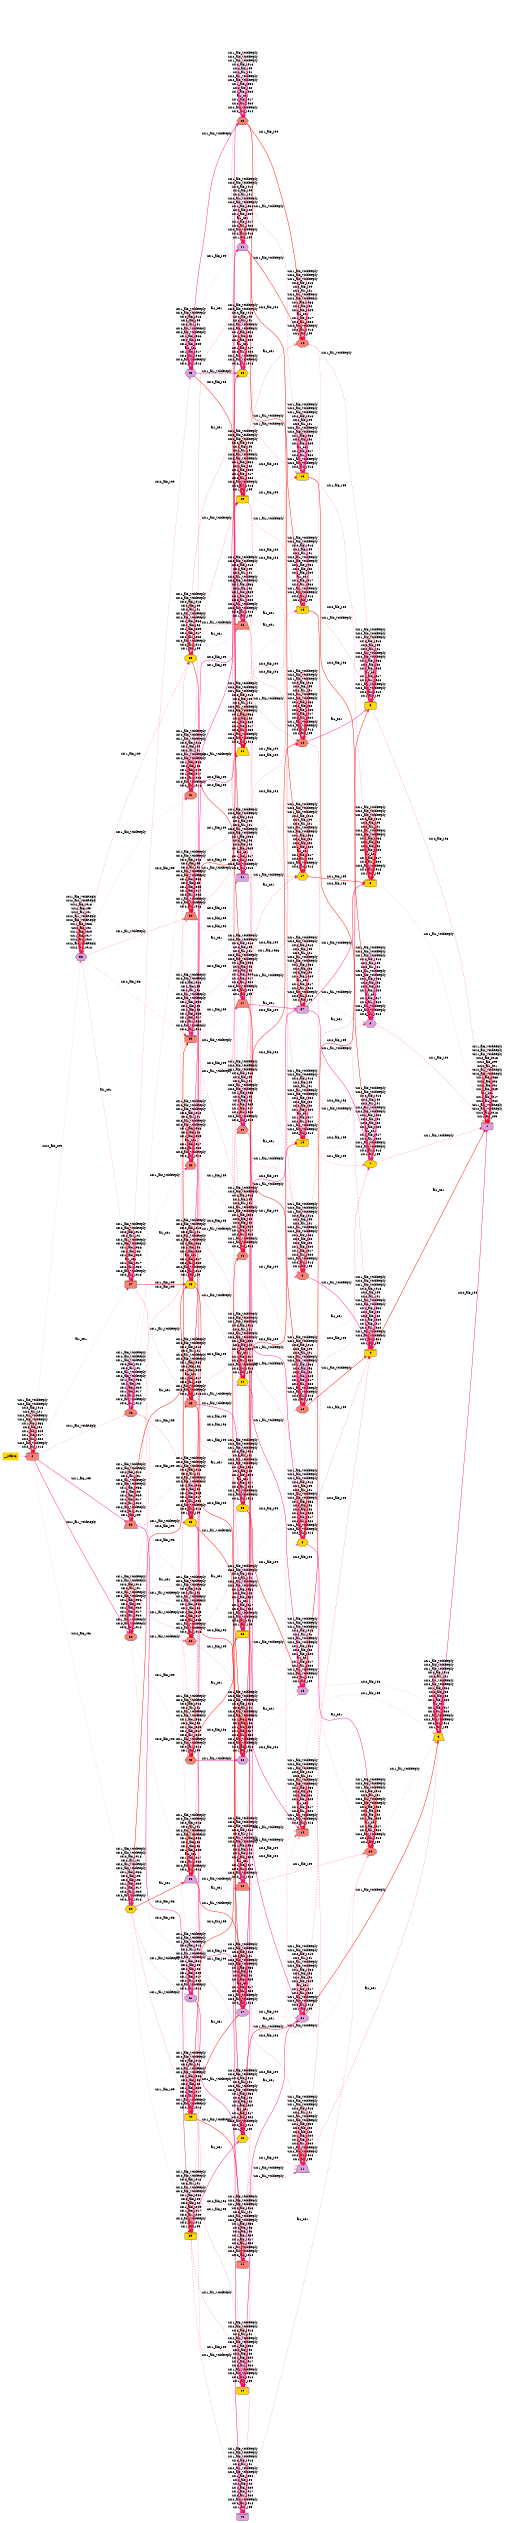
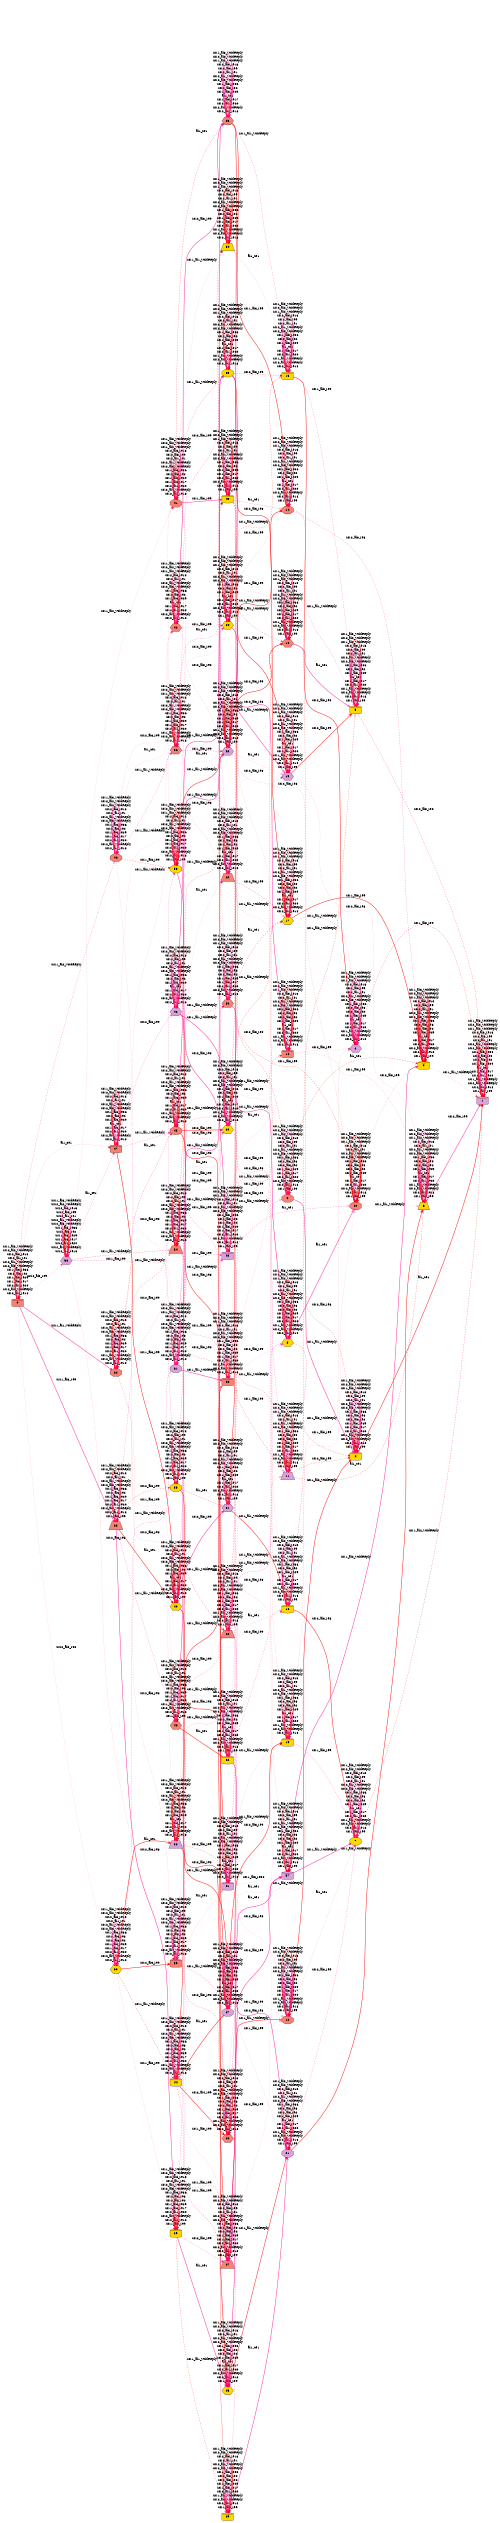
none -> (374, 1129)
(11, 1456) -> none
